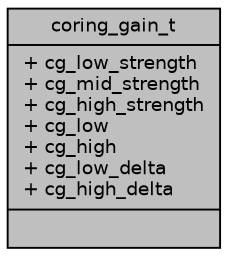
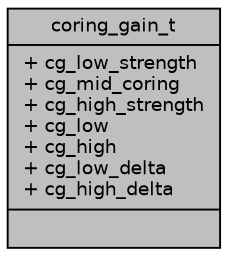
(112, 84) -> (101, 84)
